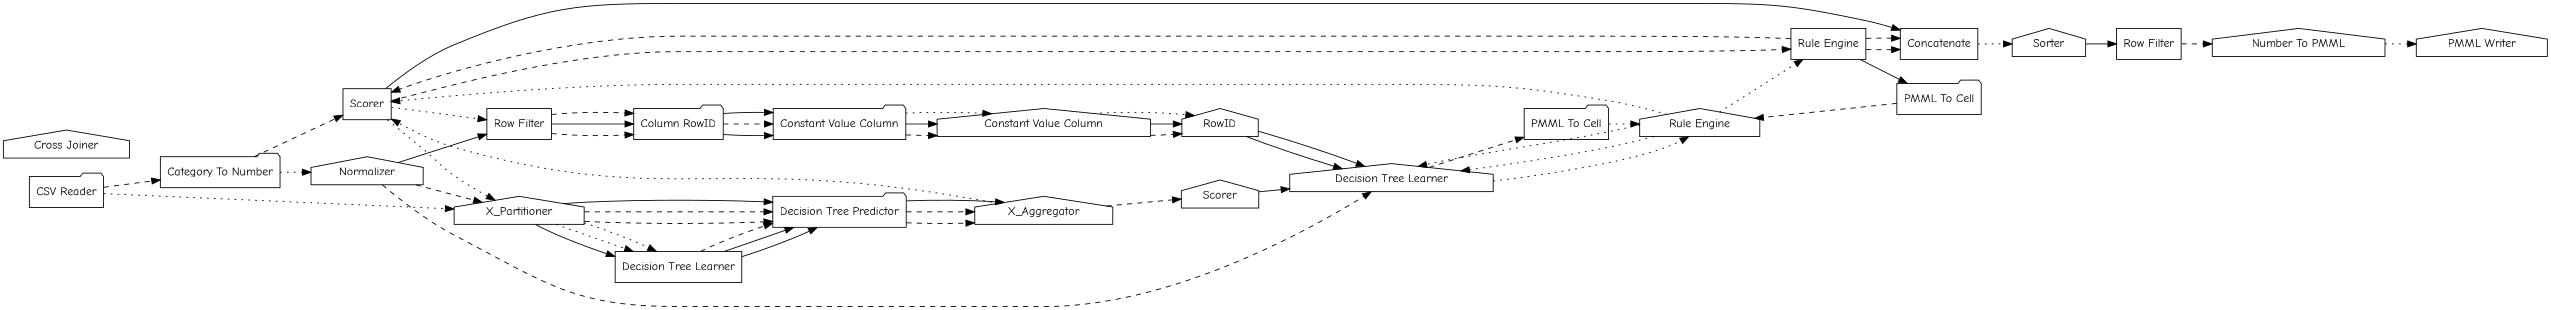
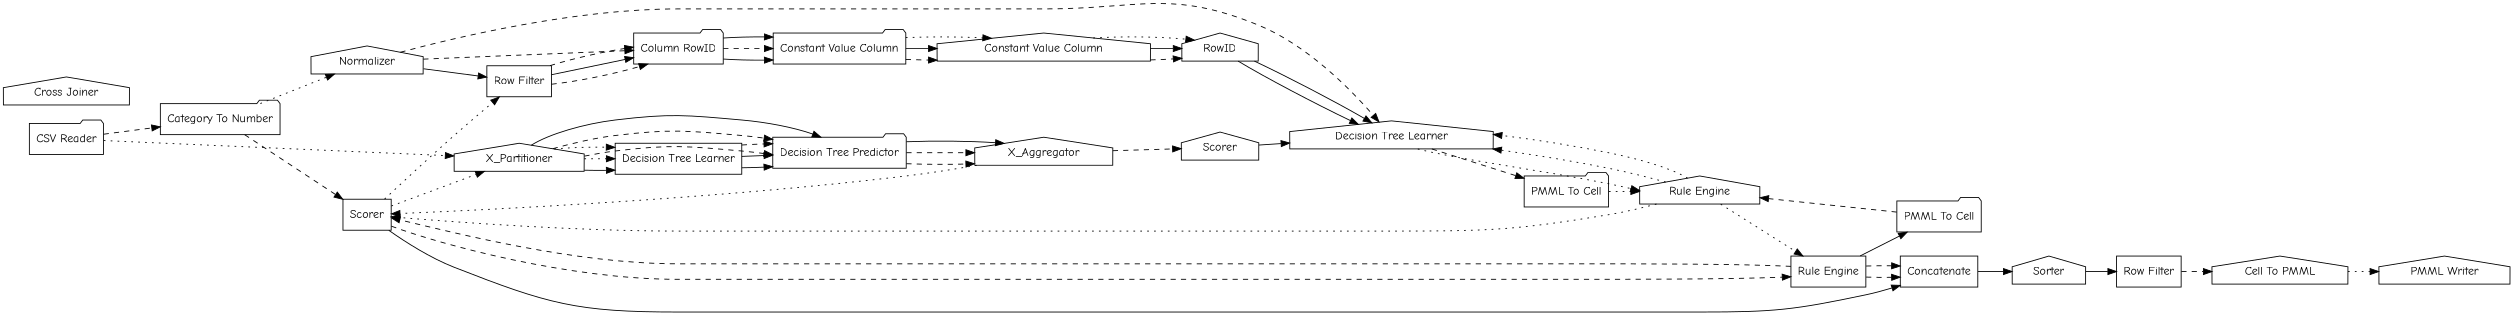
(1991, 44) -> (1991, 272)
(2299, 44) -> (2280, 272)
(445, 192) -> (524, 55)
